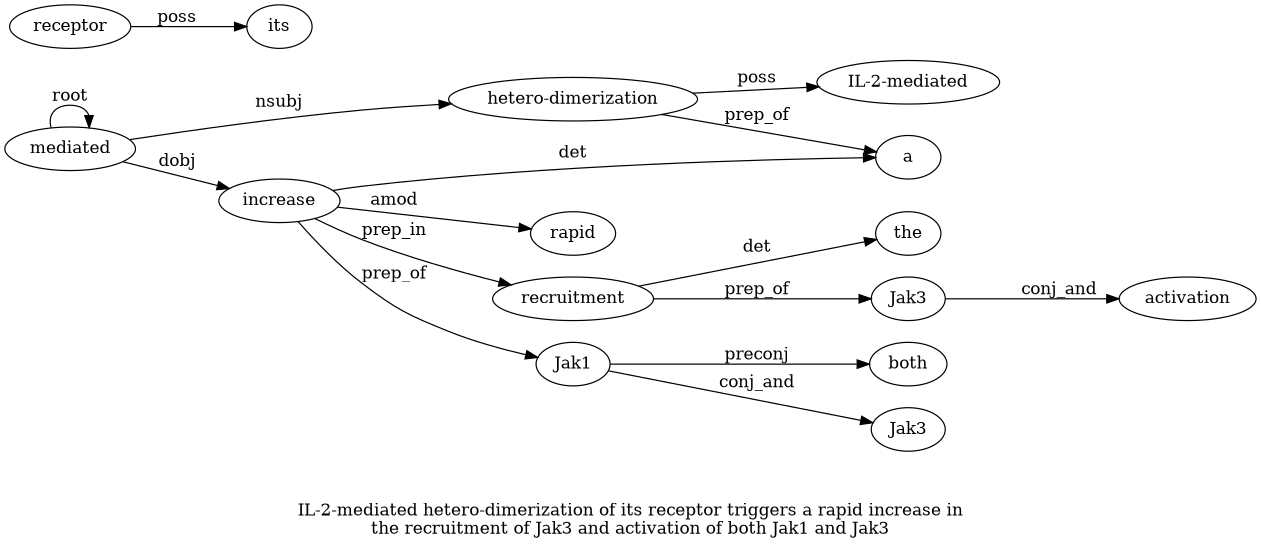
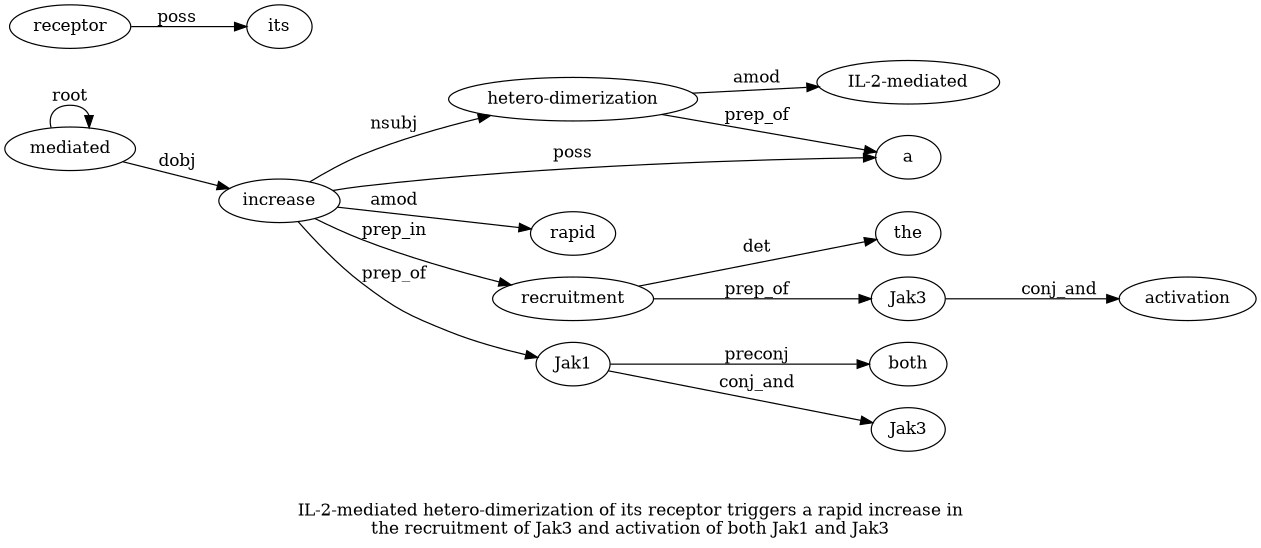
(757, 78) -> (757, 78)
(284, 118) -> (392, 144)
(573, 153) -> (573, 153)
